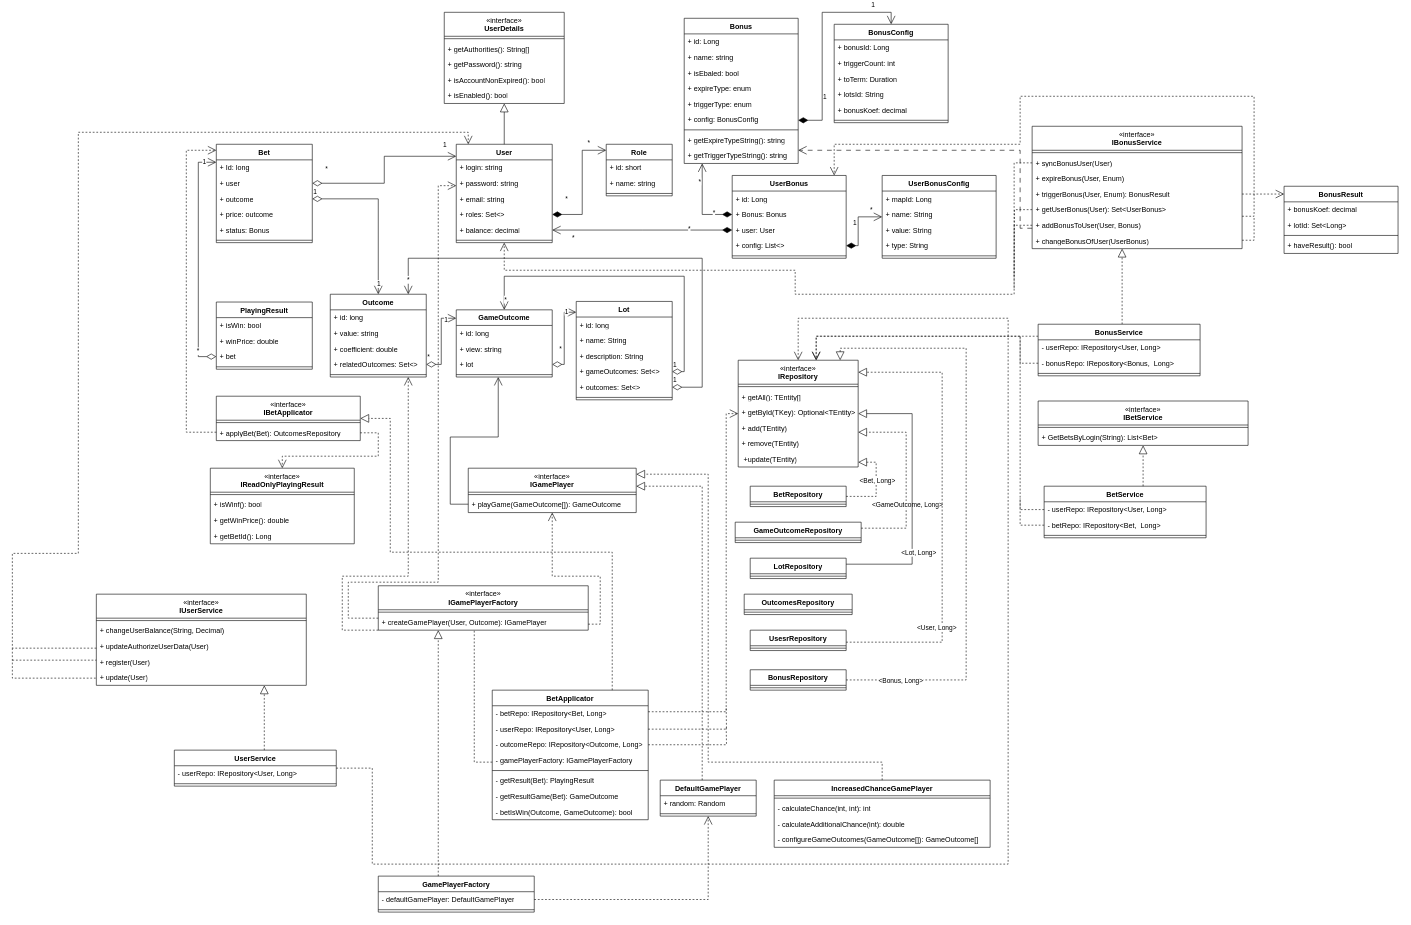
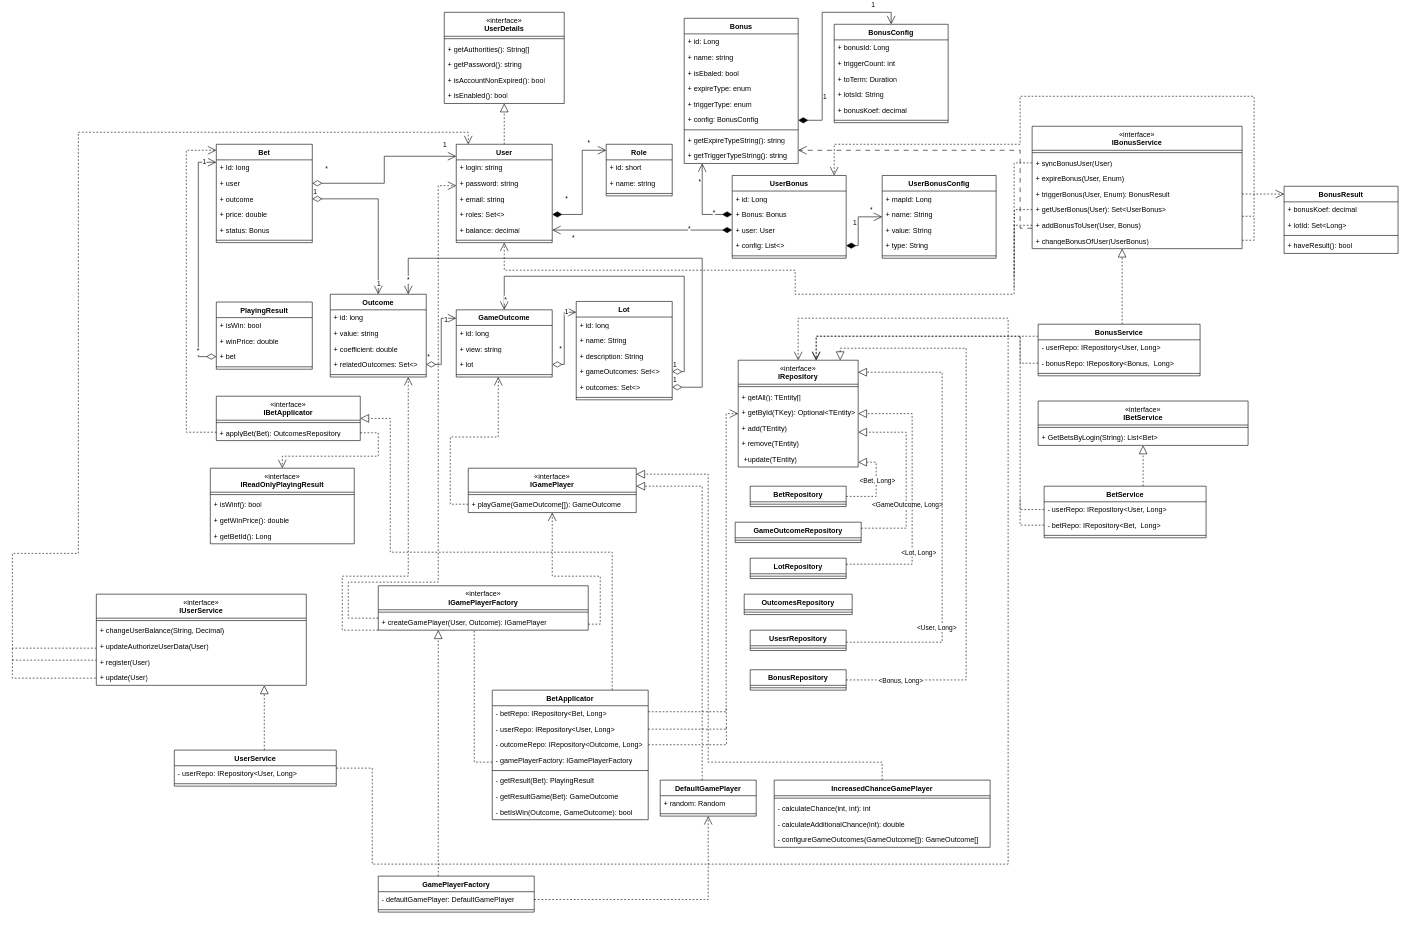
(504, 128) -> (504, 128)
(248, 215) -> (245, 215)
(461, 437) -> (461, 437)
(912, 500) -> (912, 500)
